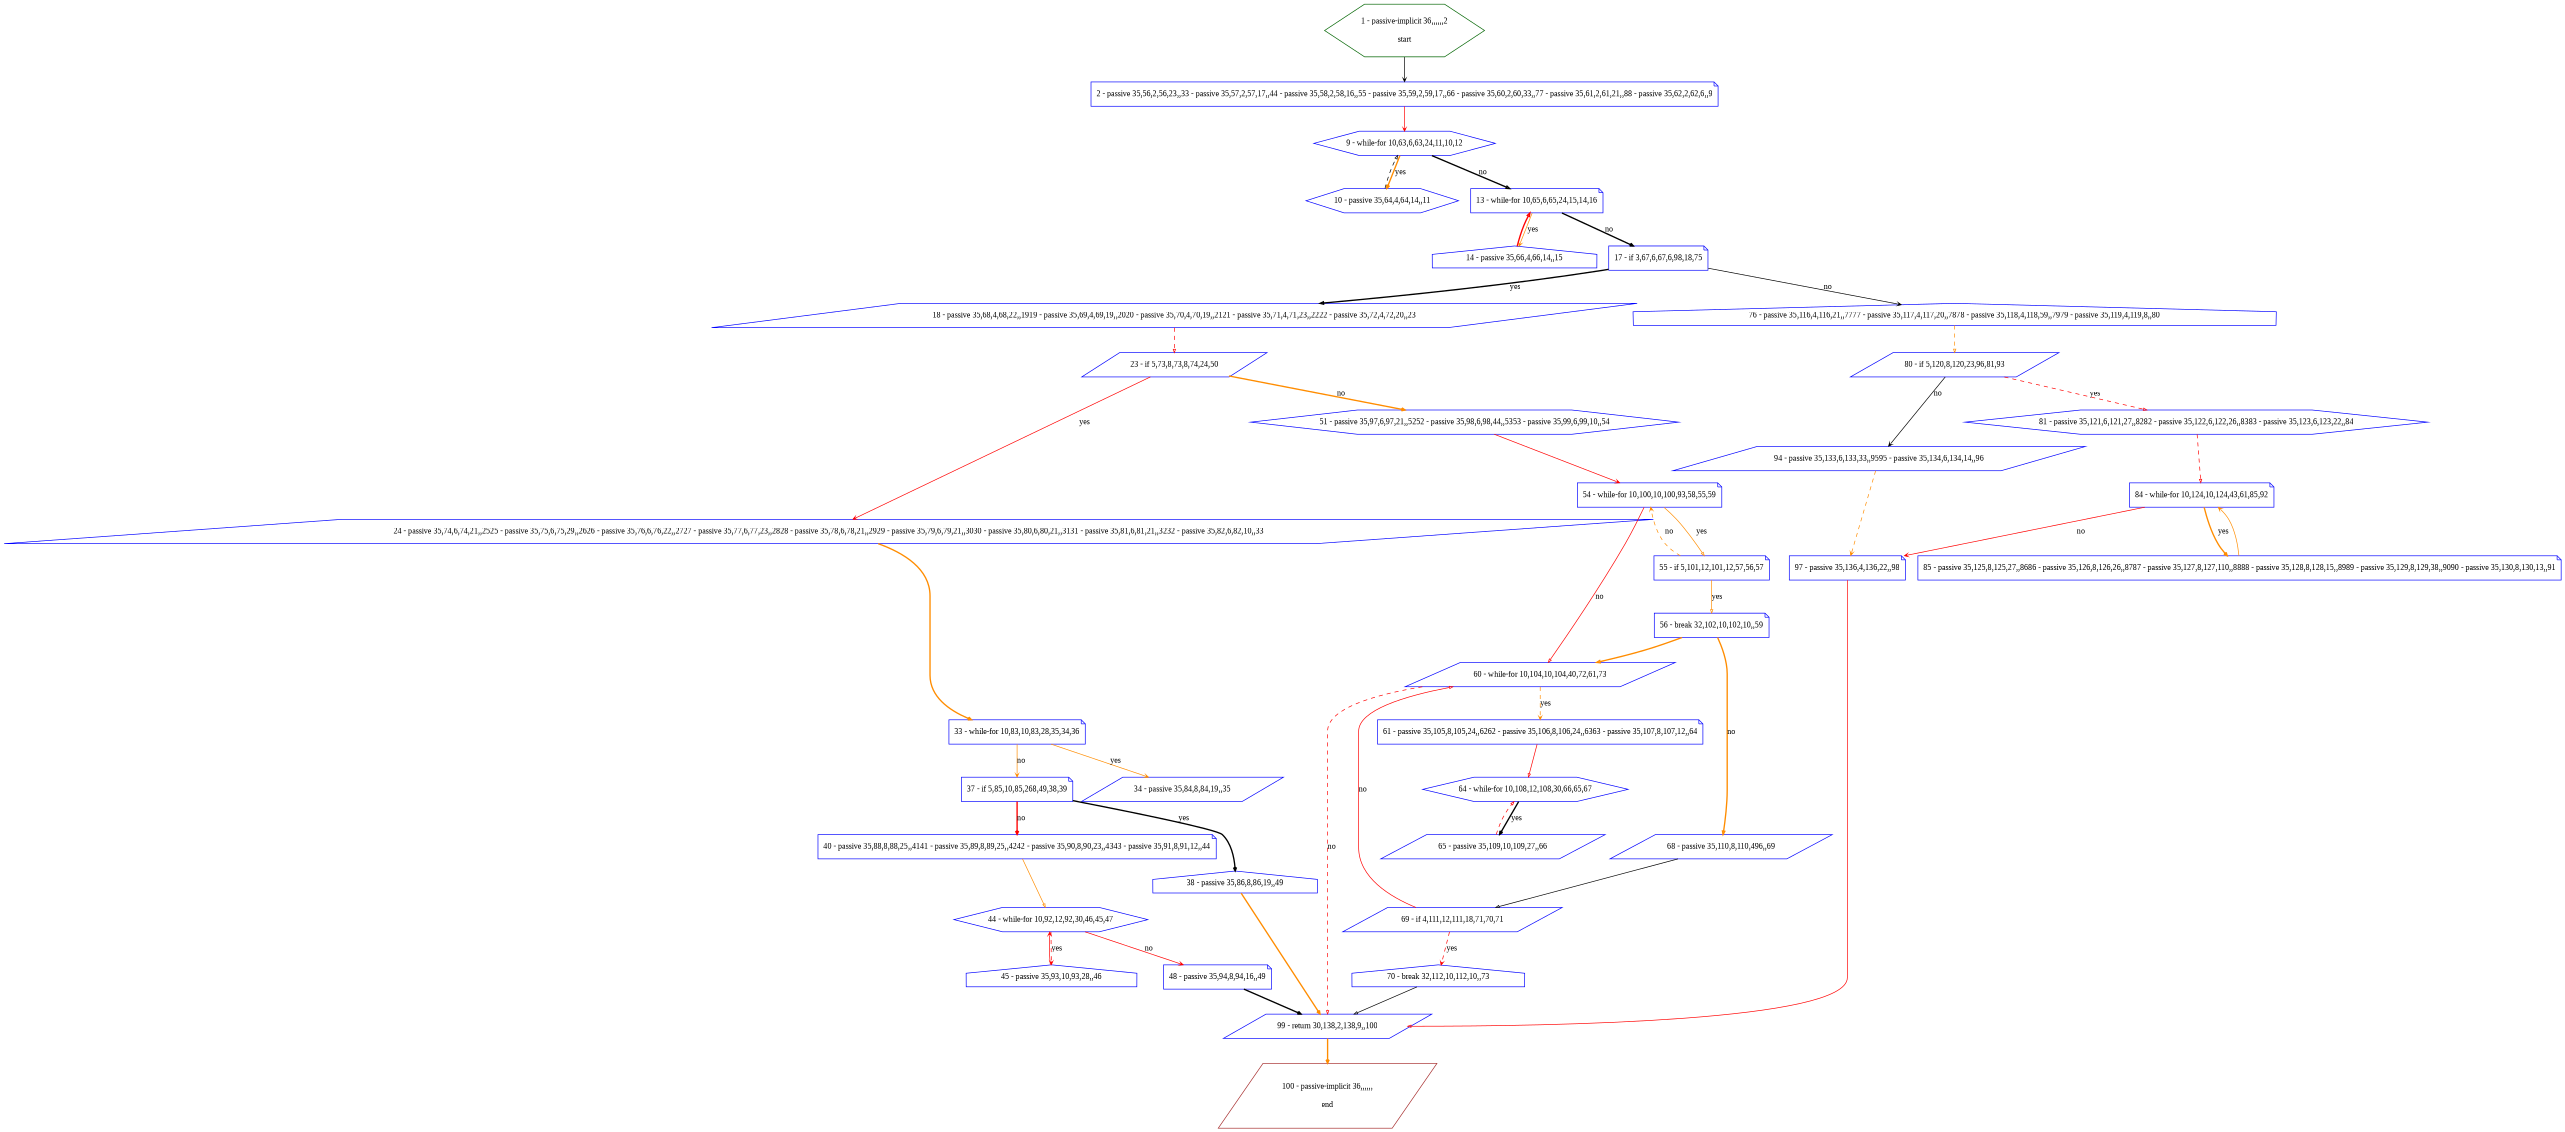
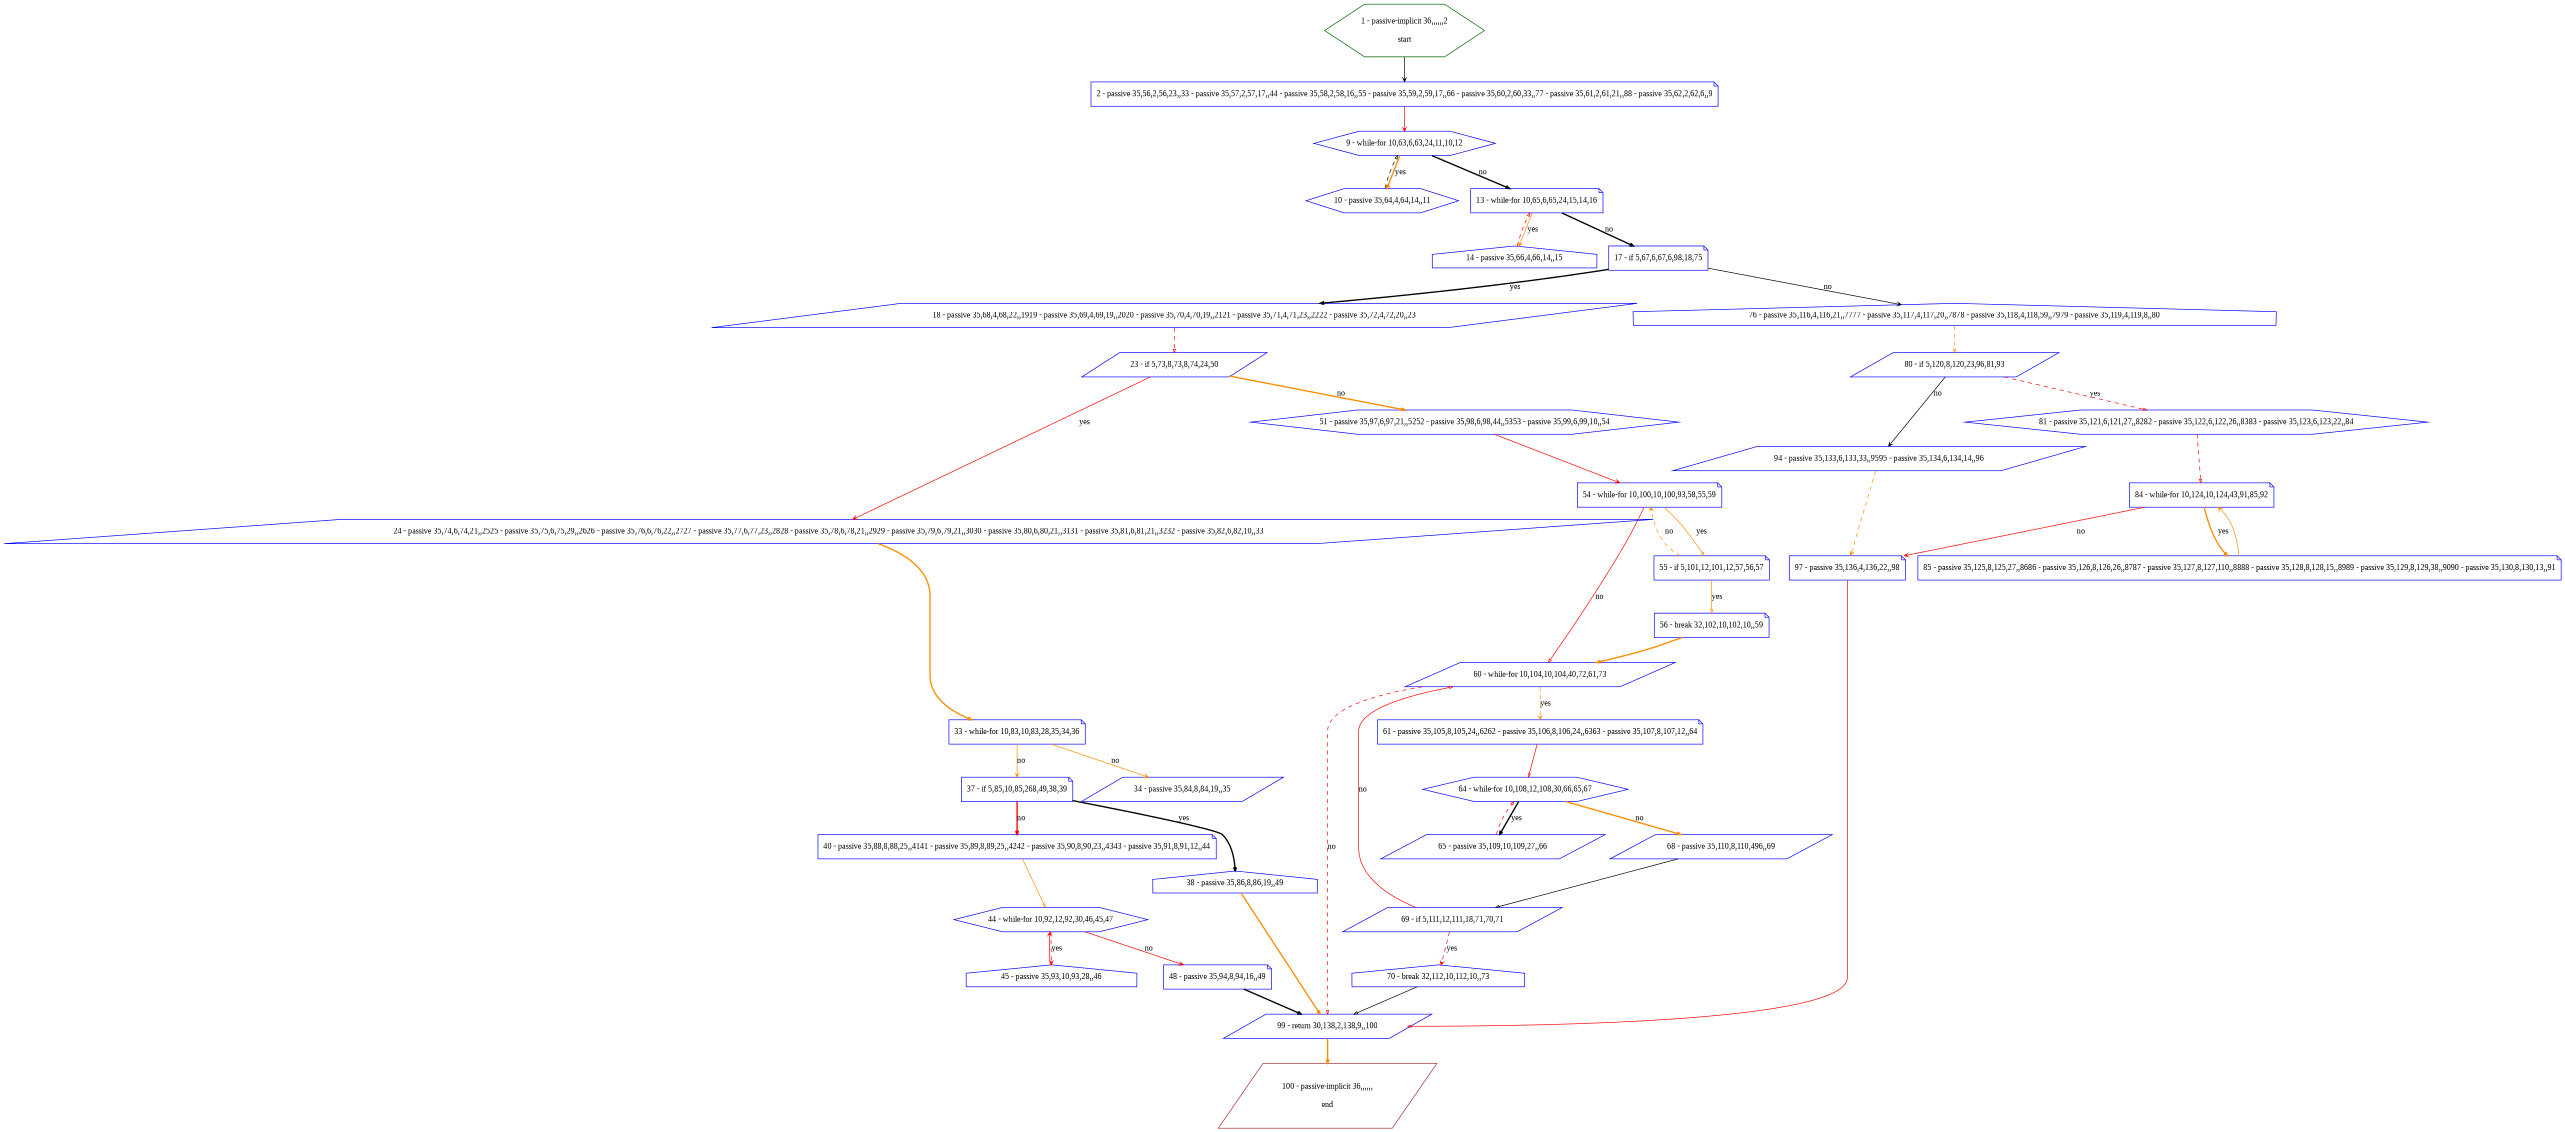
(1522, 231) -> (1522, 231)
(1658, 258) -> (1658, 258)
(2202, 495) -> (2202, 495)
(1727, 734) -> (1622, 818)
(1116, 761) -> (1116, 761)
(1452, 920) -> (1452, 920)
